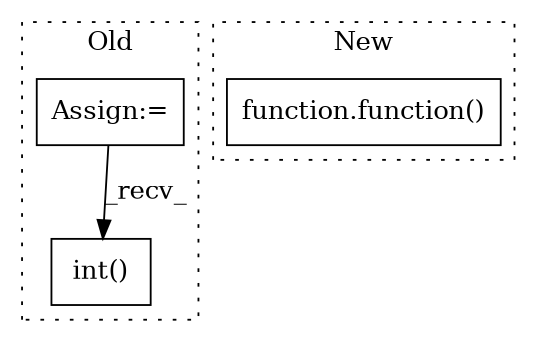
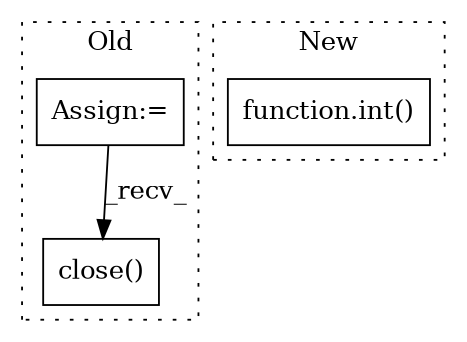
(364, 112) -> (329, 112)
(101, 272) -> (101, 272)
